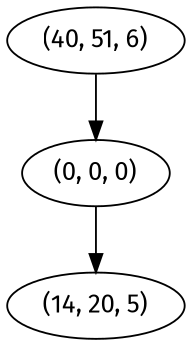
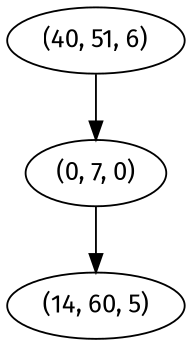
(96, 173) -> (96, 173)
(96, 306) -> (96, 306)
